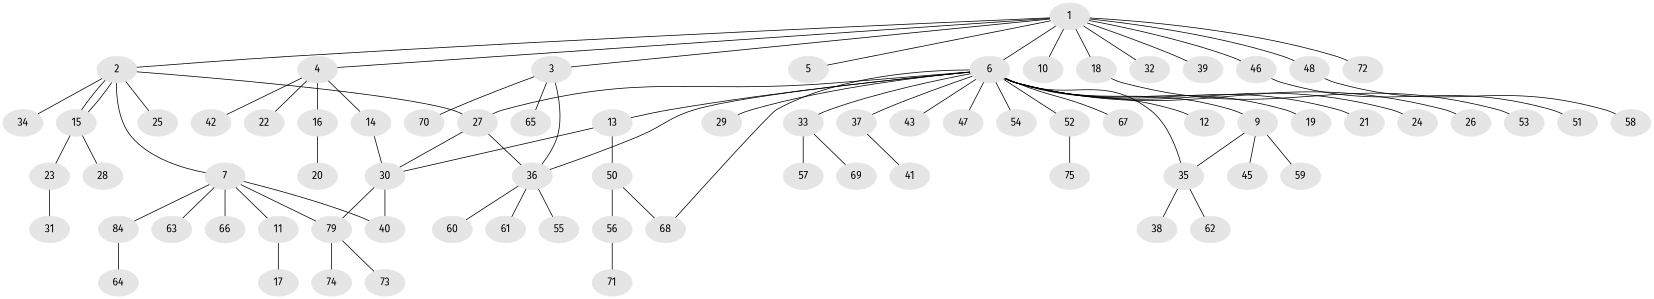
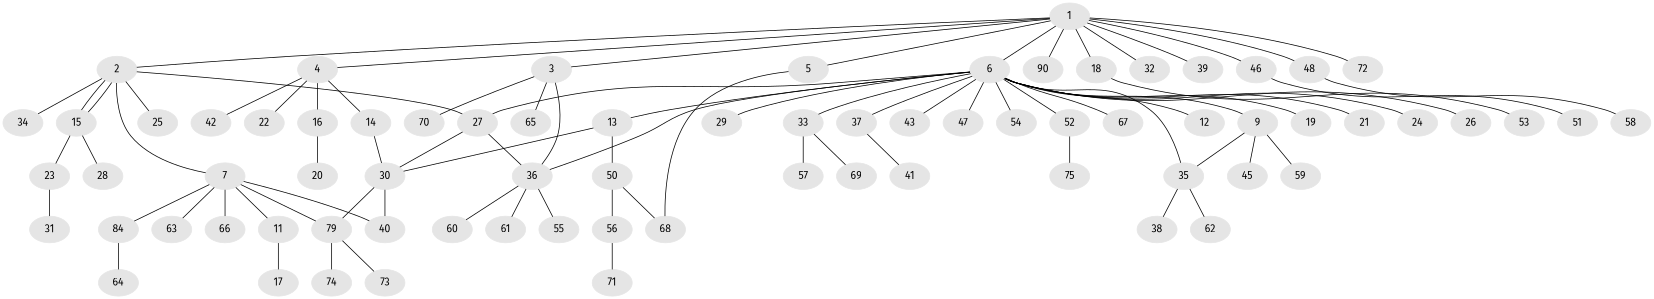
(1043, 70) -> (1043, 70)
(784, 106) -> (689, 118)
